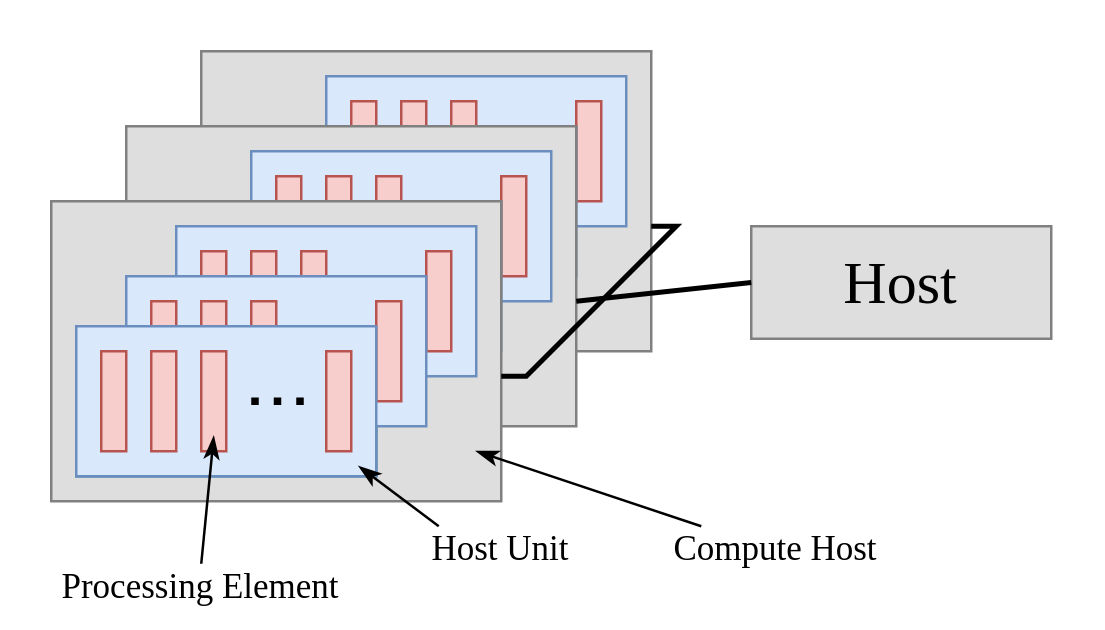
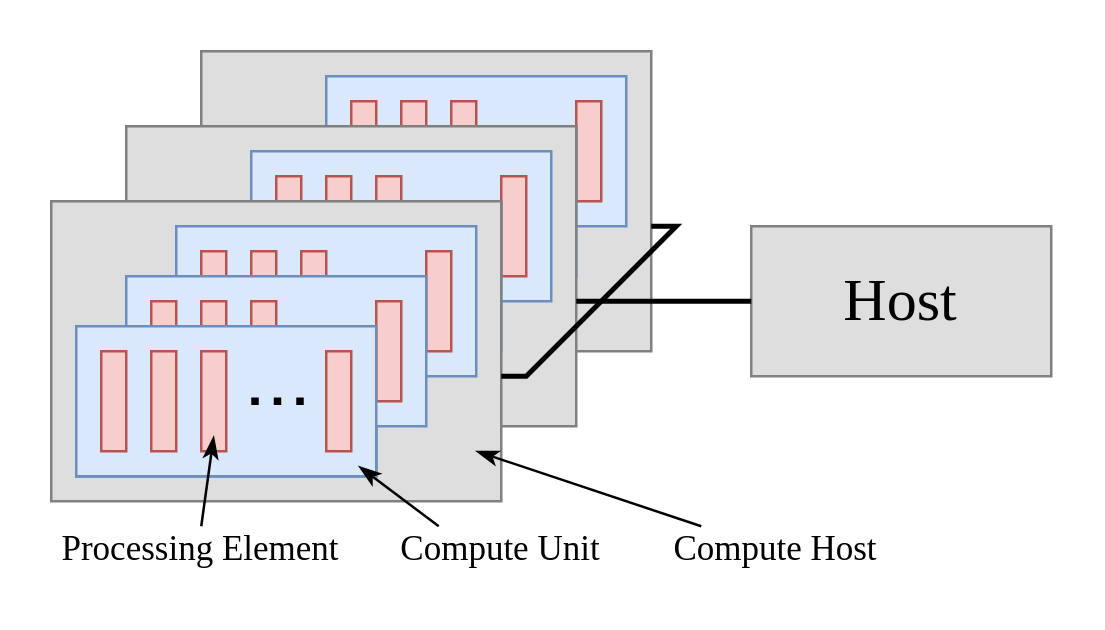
(901, 283) -> (901, 301)
(501, 551) -> (501, 551)
(201, 589) -> (201, 551)
